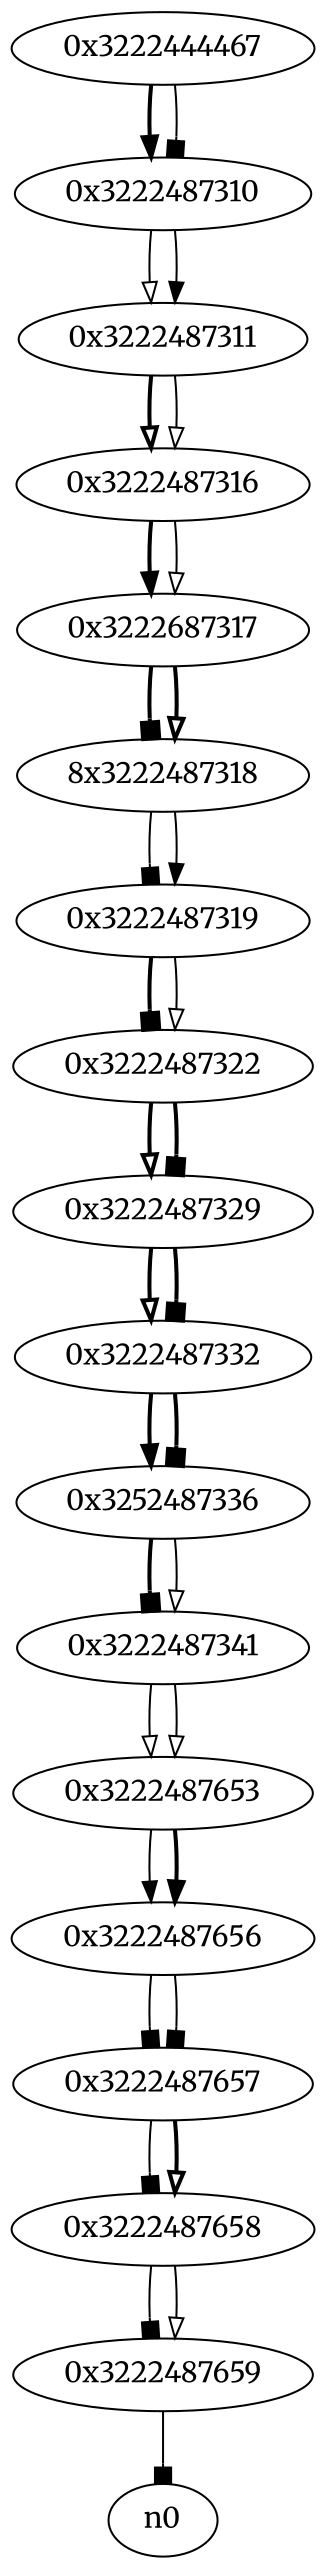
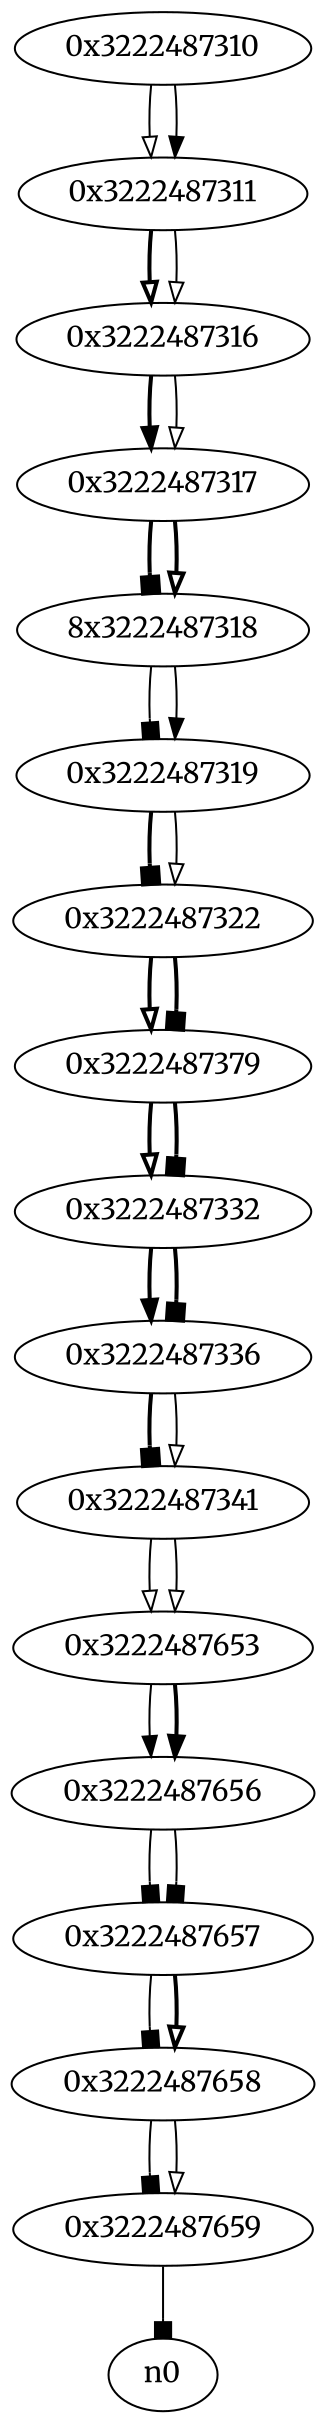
(163, 48) -> none
(163, 630) -> (163, 485)
(163, 1212) -> (163, 1066)
(163, 1502) -> (163, 1357)
